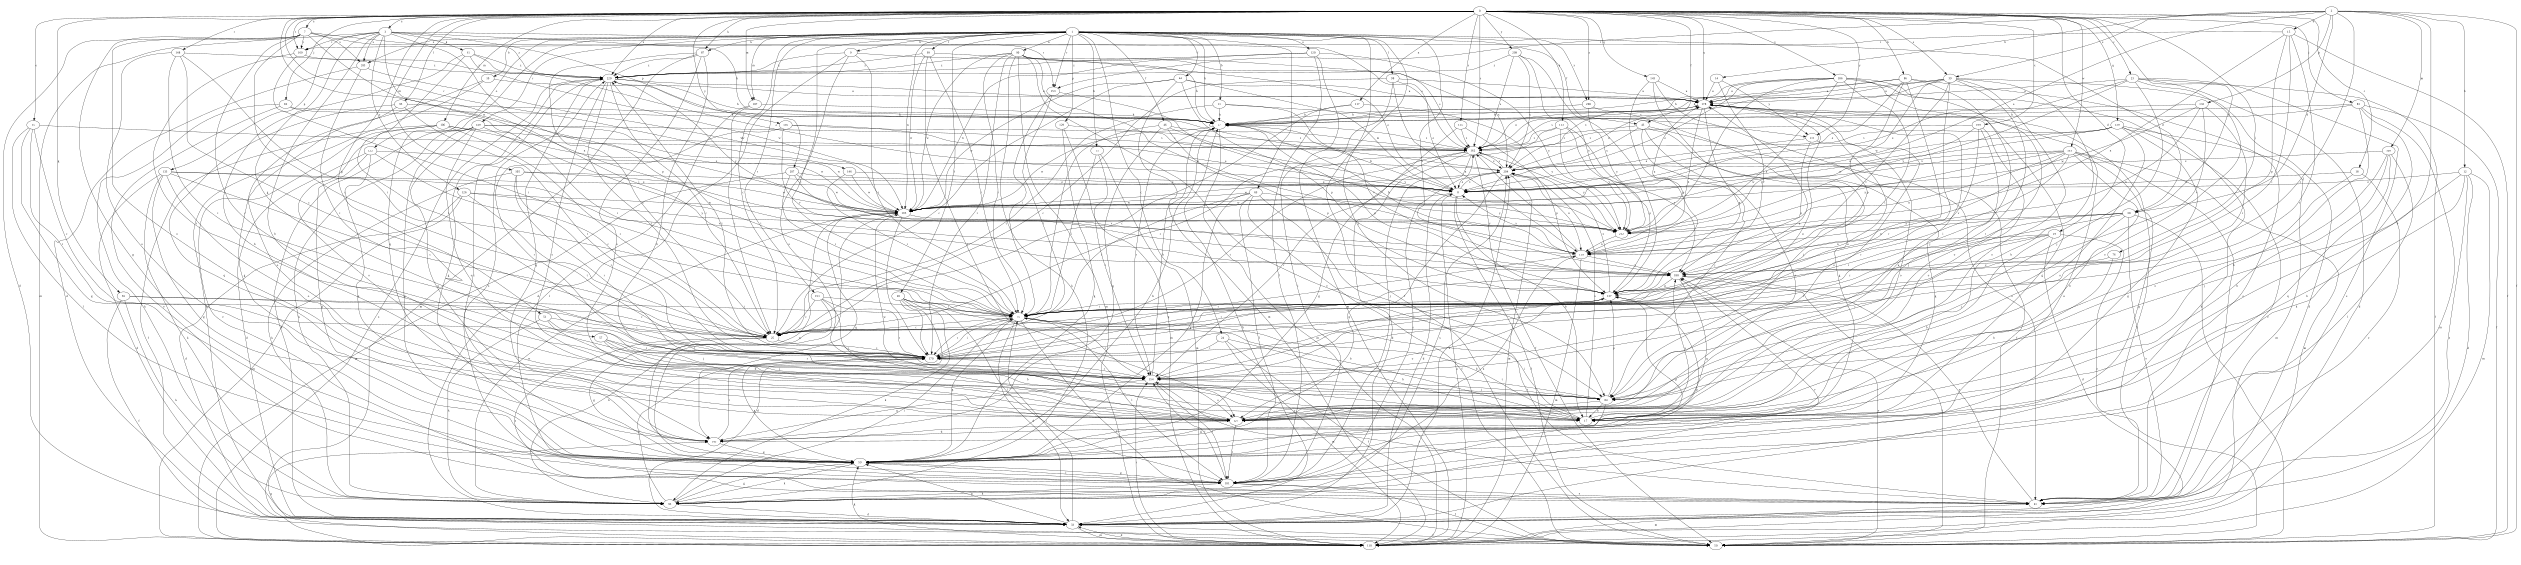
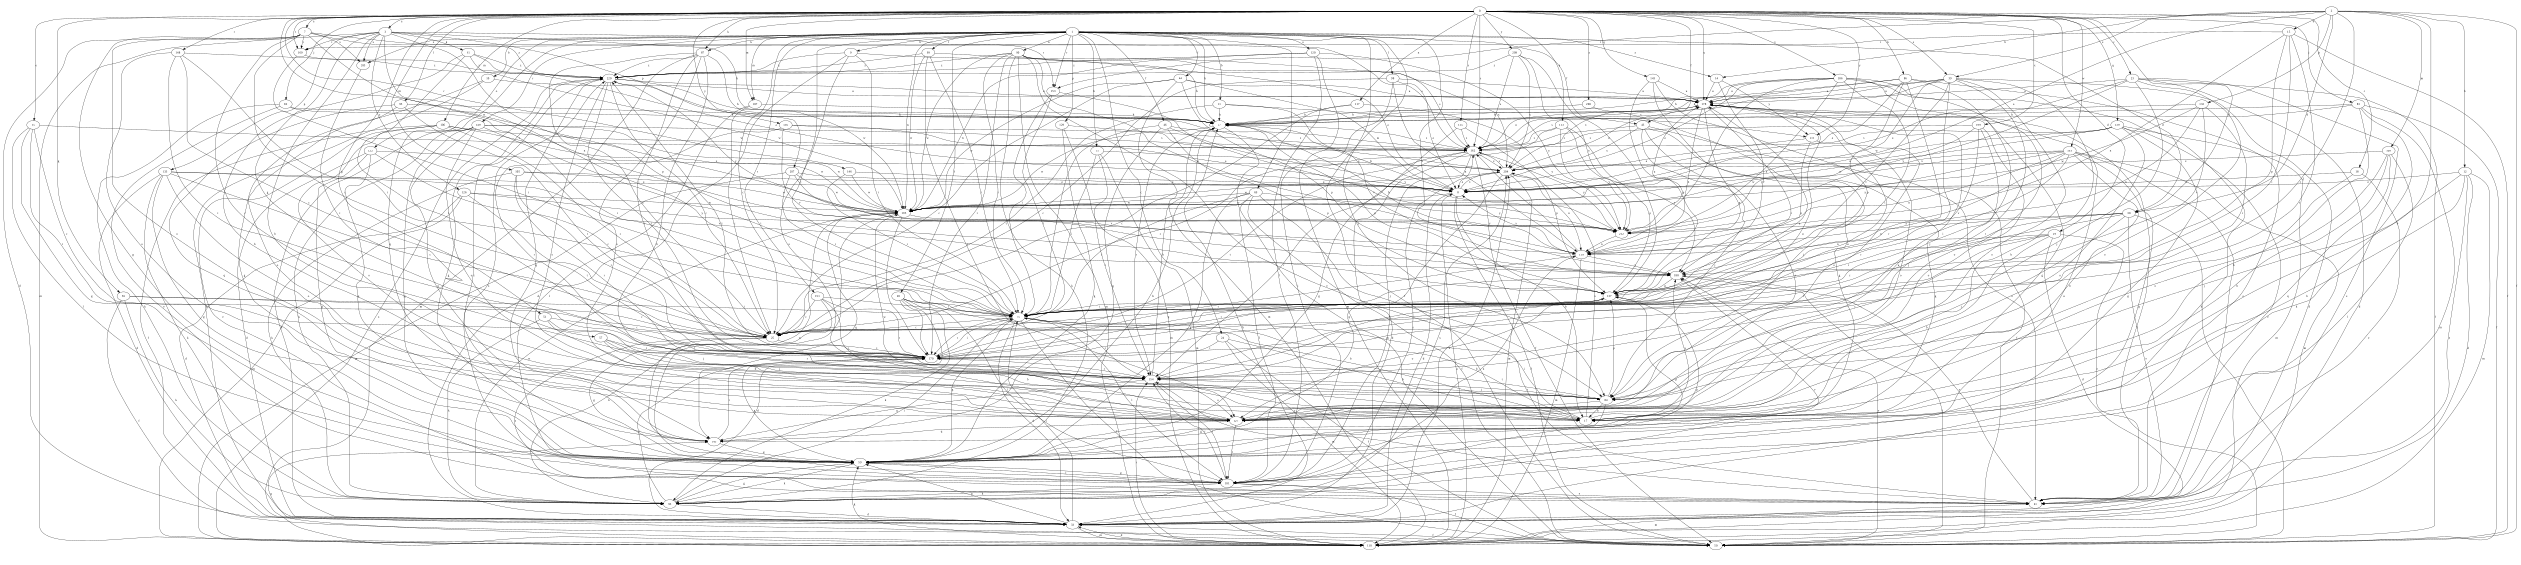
(1033, 13) -> none
(1457, 38) -> (1396, 35)
(642, 123) -> (830, 123)
(1614, 173) -> none
(1589, 210) -> (1300, 160)
(2114, 255) -> none
none -> (1711, 262)
(526, 337) -> (750, 349)
(1332, 354) -> (1420, 400)
(1164, 429) -> none
(222, 502) -> none
